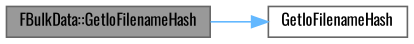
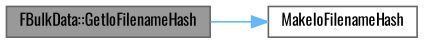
(338, 22) -> (343, 22)
